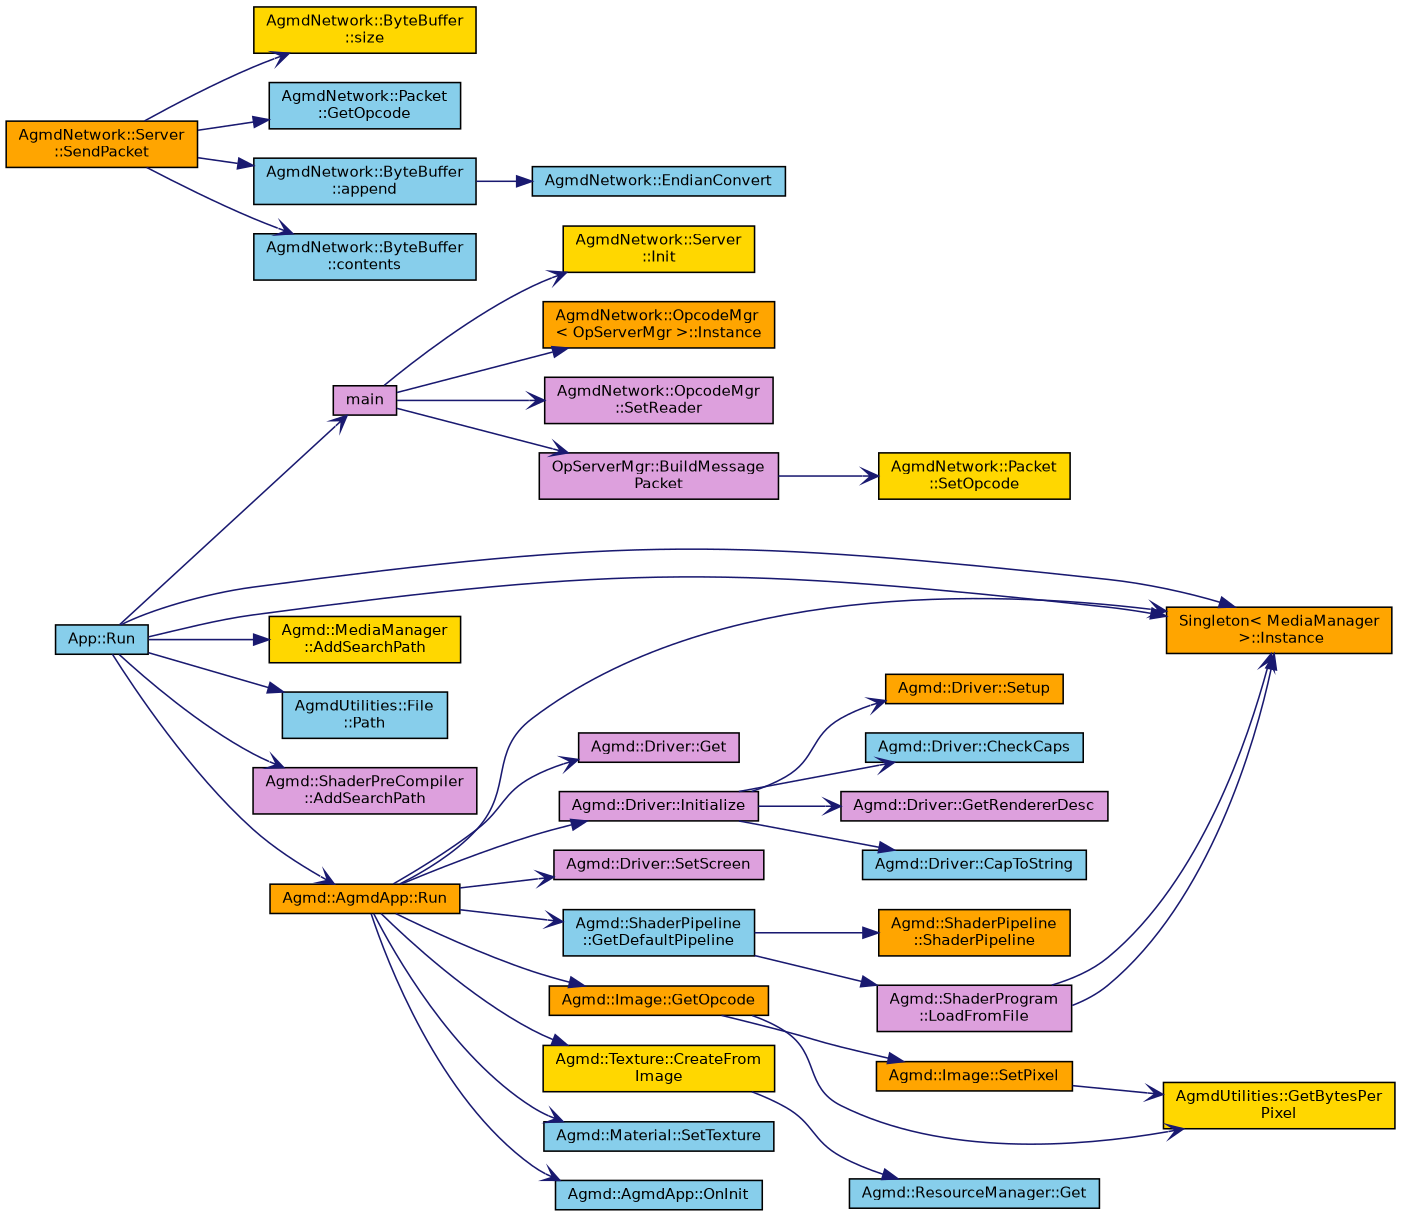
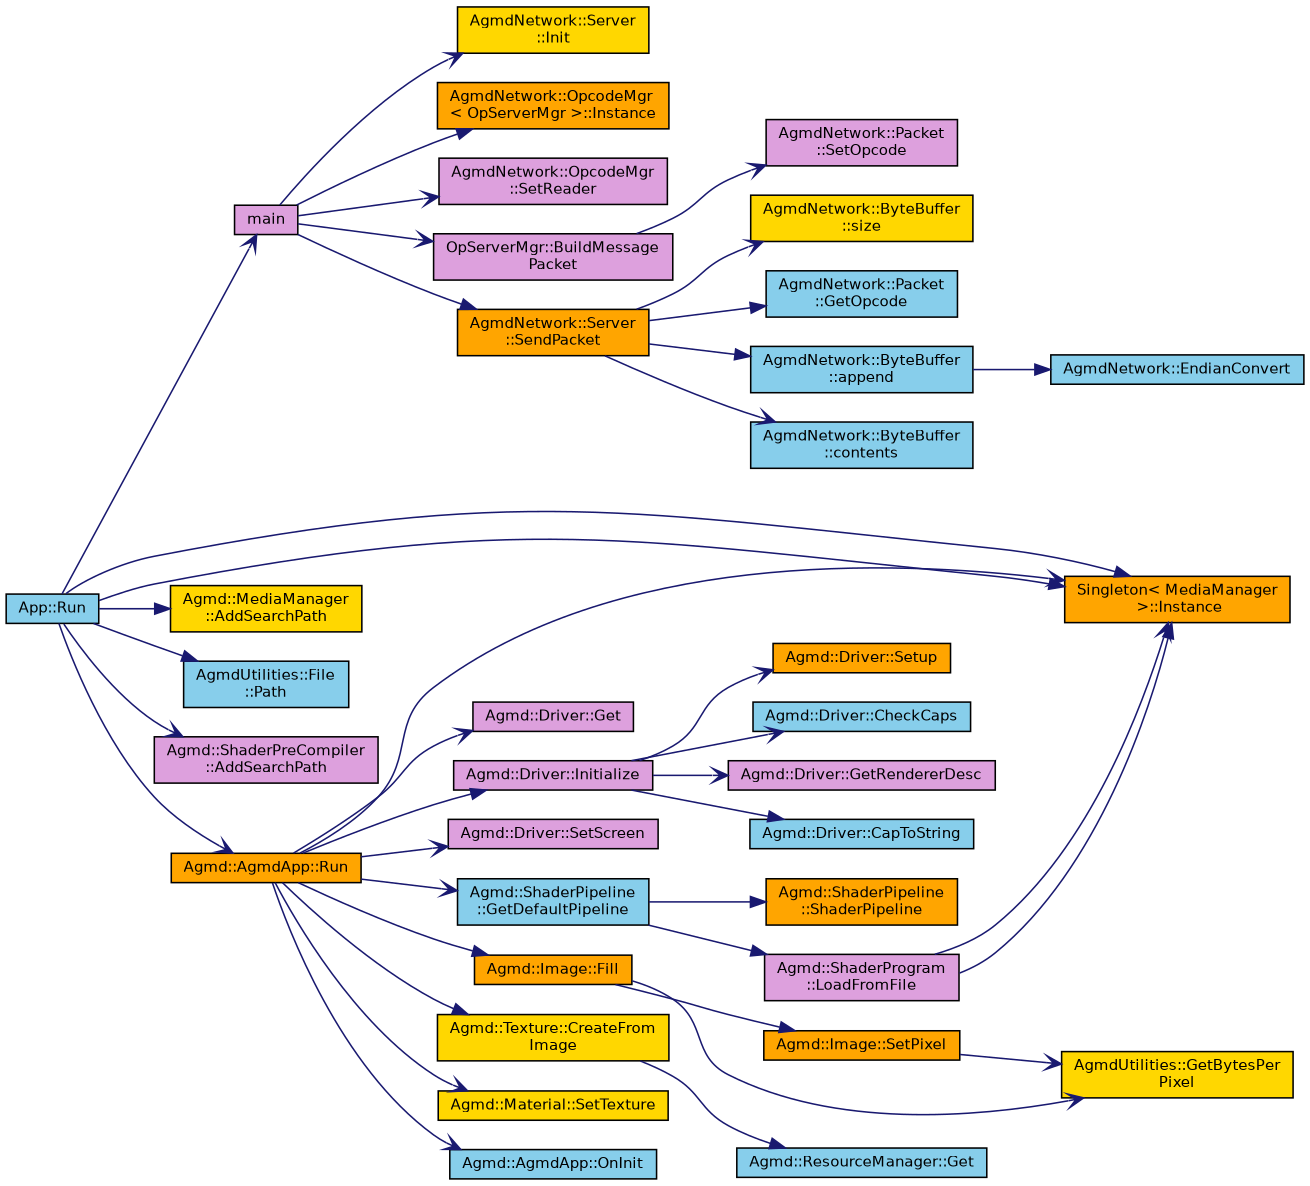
none -> (379, 271)
(974, 476) -> (862, 143)
(659, 1001) -> (553, 970)
(659, 1136) -> (553, 1106)
